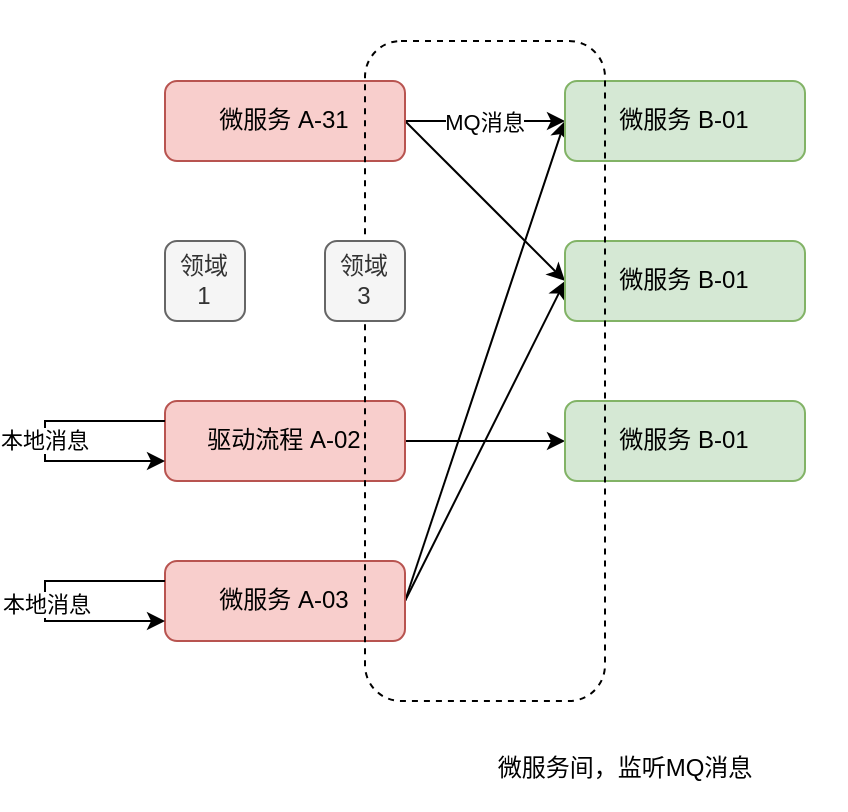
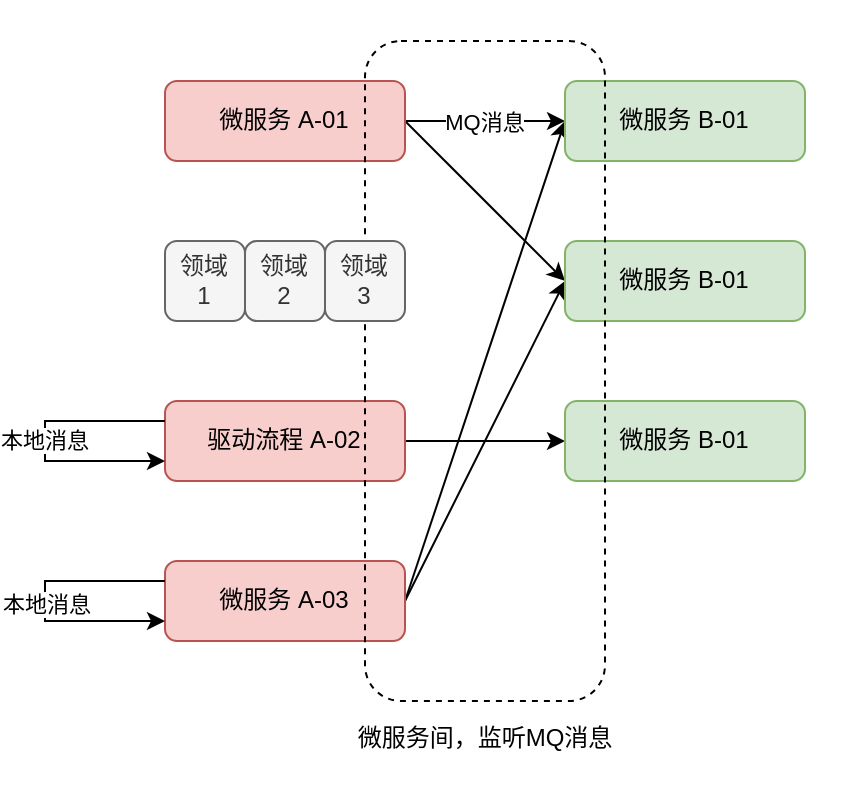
(285, 121) -> (285, 121)
none -> (285, 281)
(625, 769) -> (485, 739)
